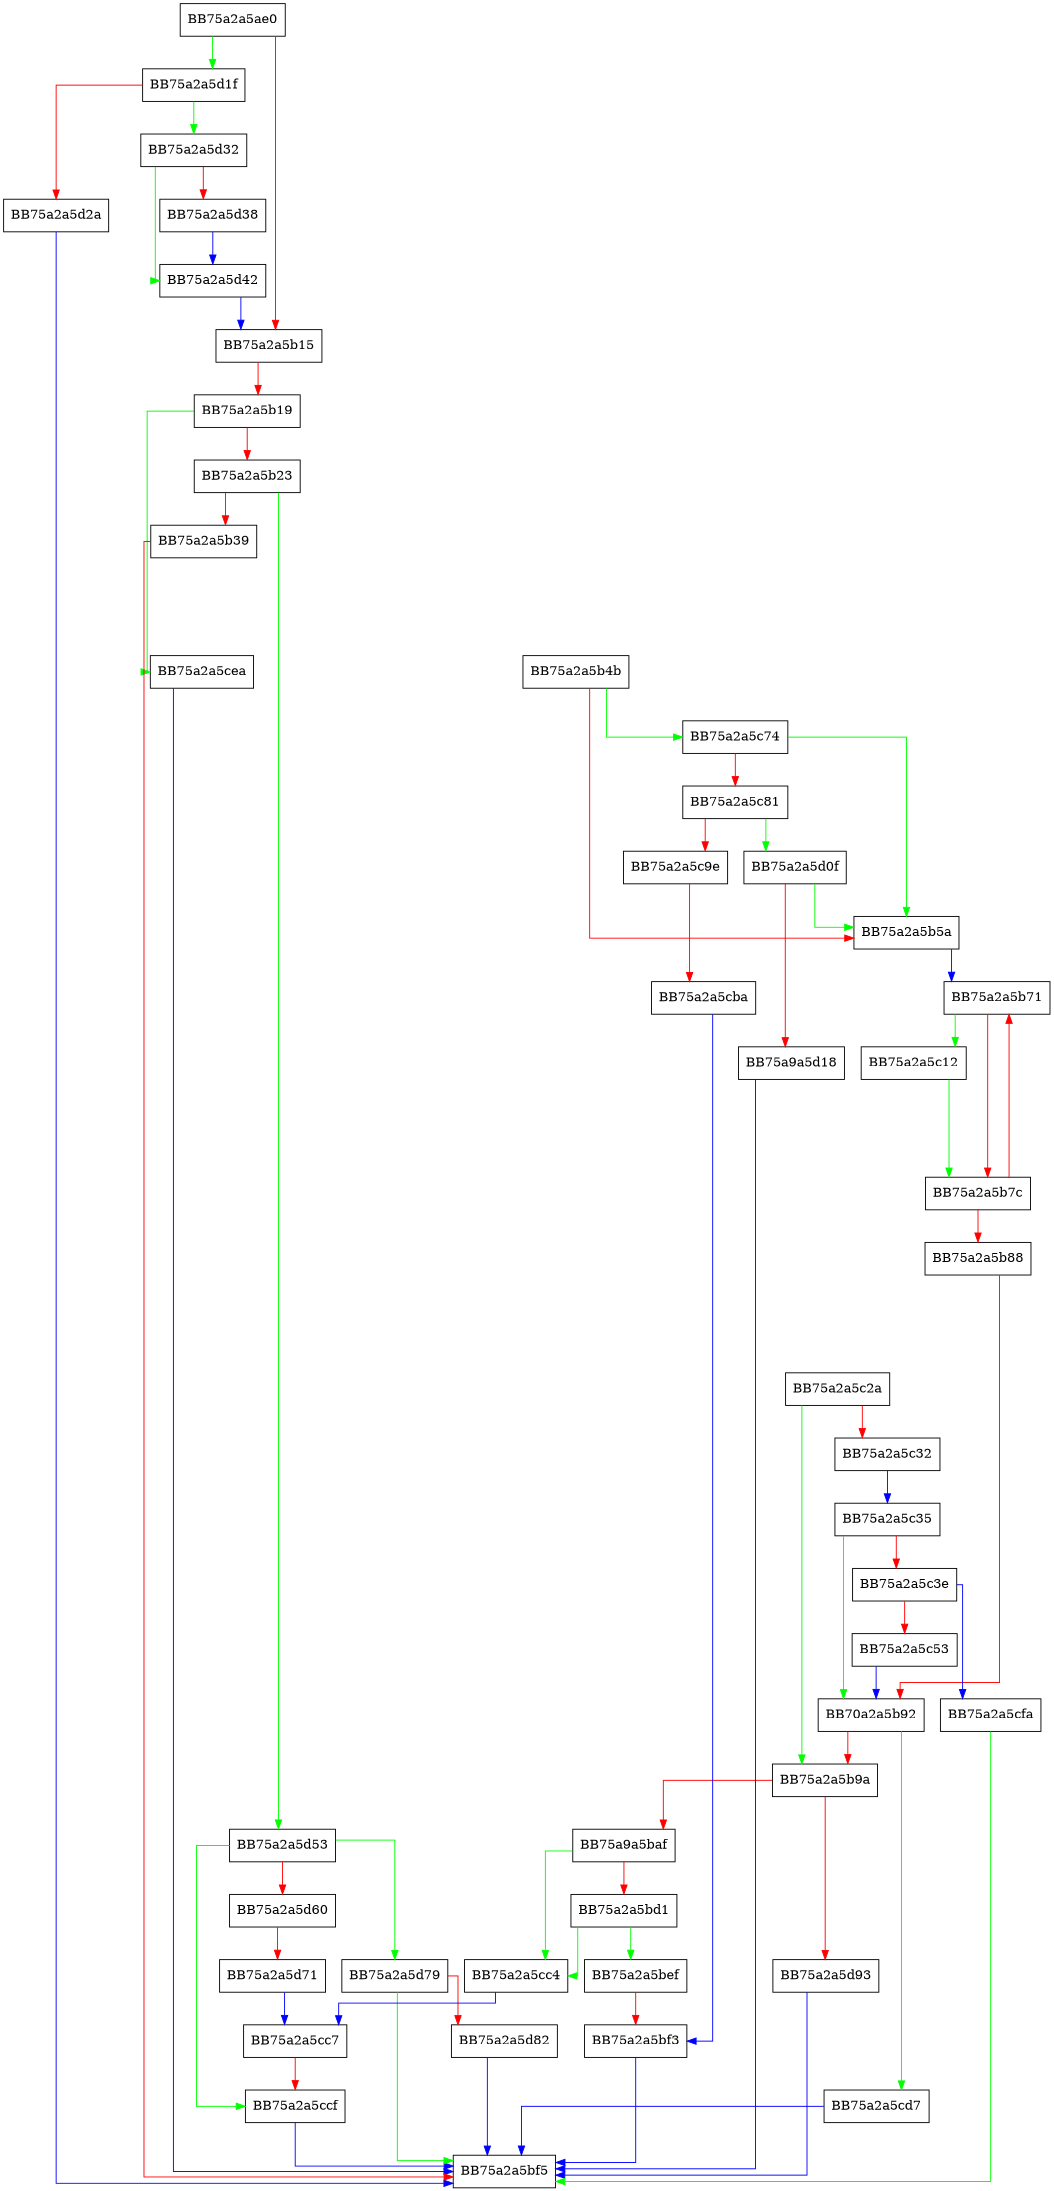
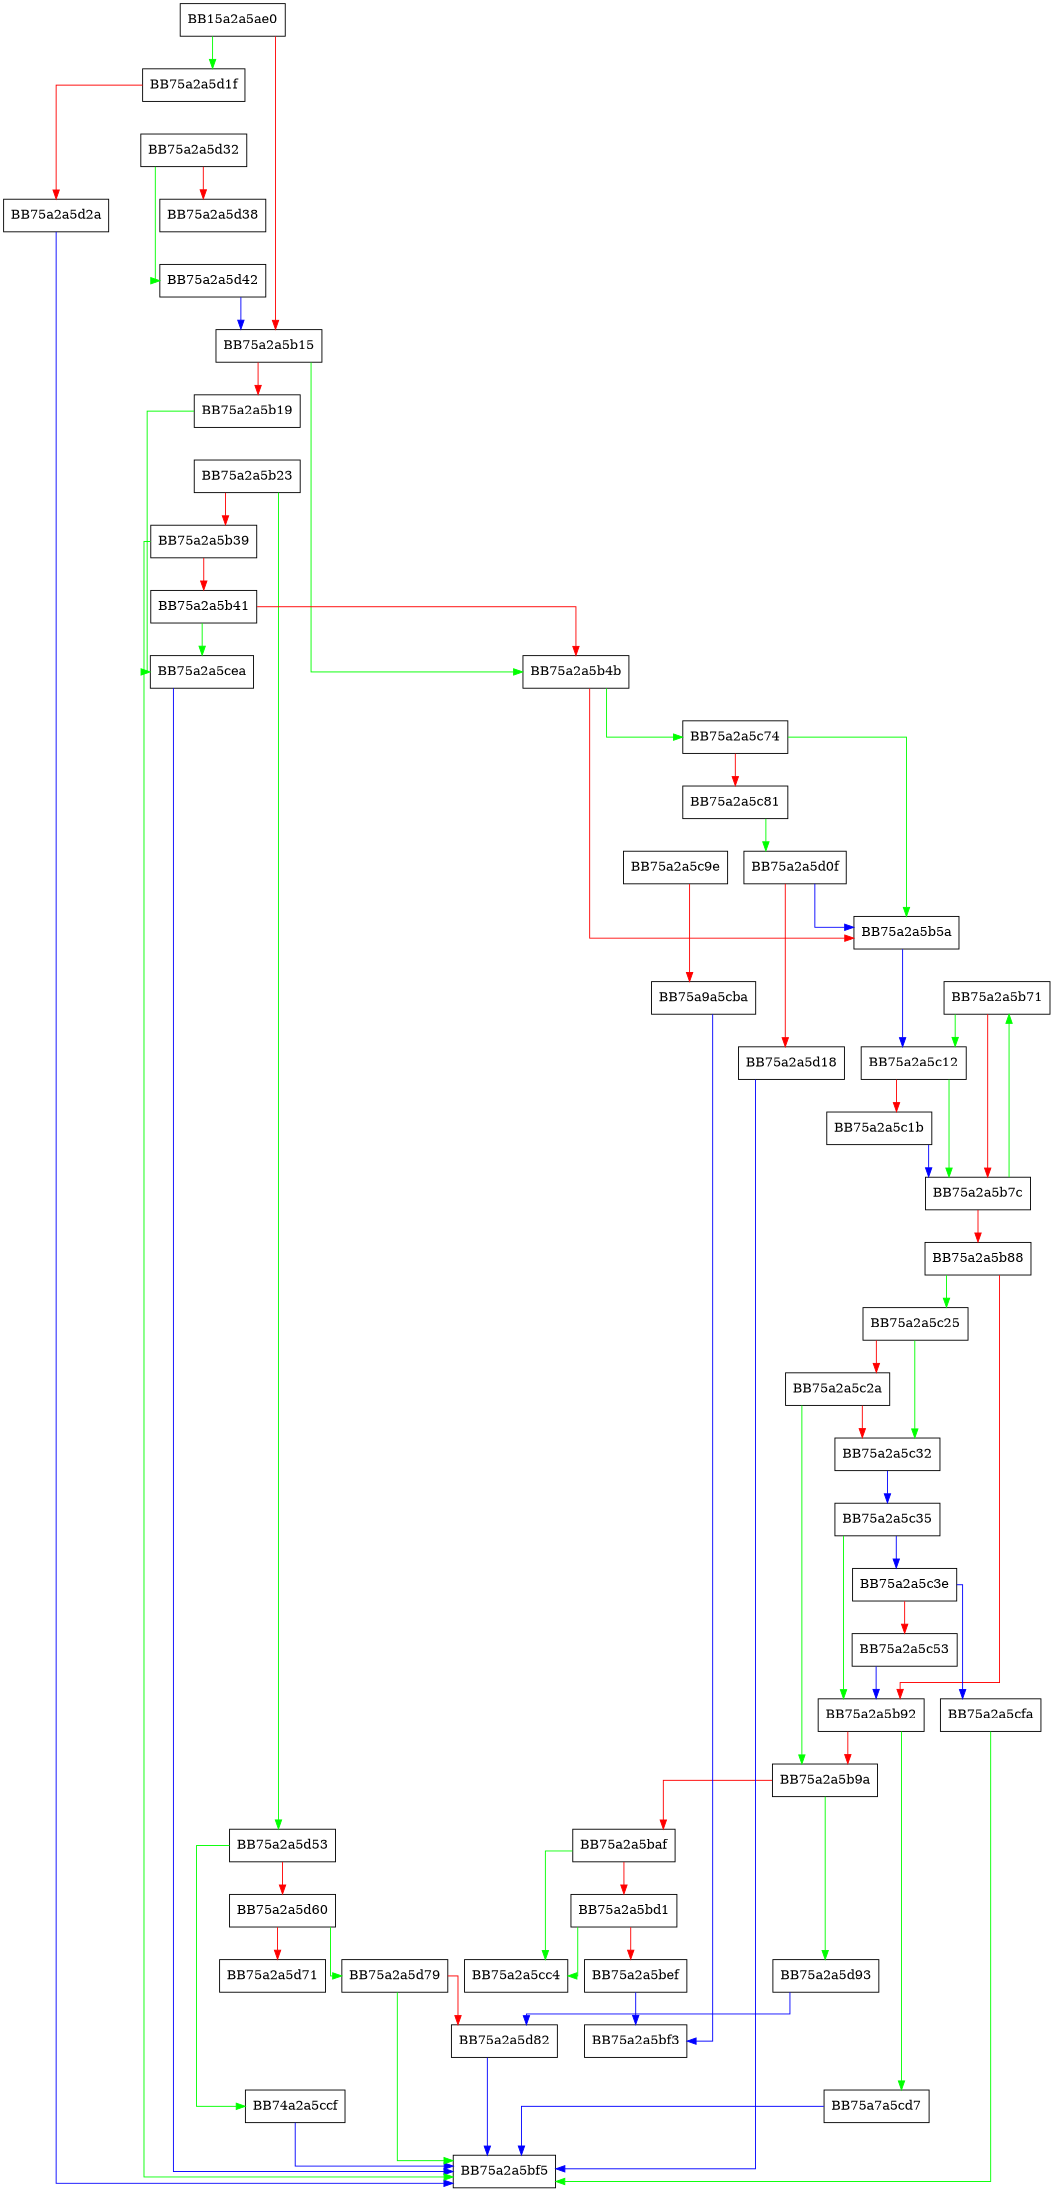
(233, 20) -> (233, 20)
(194, 113) -> none
(213, 244) -> none
(247, 439) -> none
none -> (204, 607)
none -> (311, 618)
(705, 830) -> none
(815, 920) -> (815, 920)
(952, 961) -> (903, 993)
(704, 998) -> (704, 998)
(791, 1063) -> (791, 1063)
(1009, 1100) -> (1009, 1100)
none -> (879, 1128)
none -> (916, 1324)
(144, 1506) -> (144, 1506)
(896, 1547) -> (896, 1547)
(871, 1715) -> (871, 1715)
(624, 1846) -> (624, 1846)
(395, 1866) -> (331, 1953)
(825, 1874) -> (825, 1874)
(631, 1939) -> (631, 1939)
(636, 2004) -> (636, 2004)
(295, 2041) -> none
(295, 2106) -> (295, 2106)
(877, 2106) -> (877, 2106)
(636, 2145) -> none
(777, 2175) -> (668, 2014)
